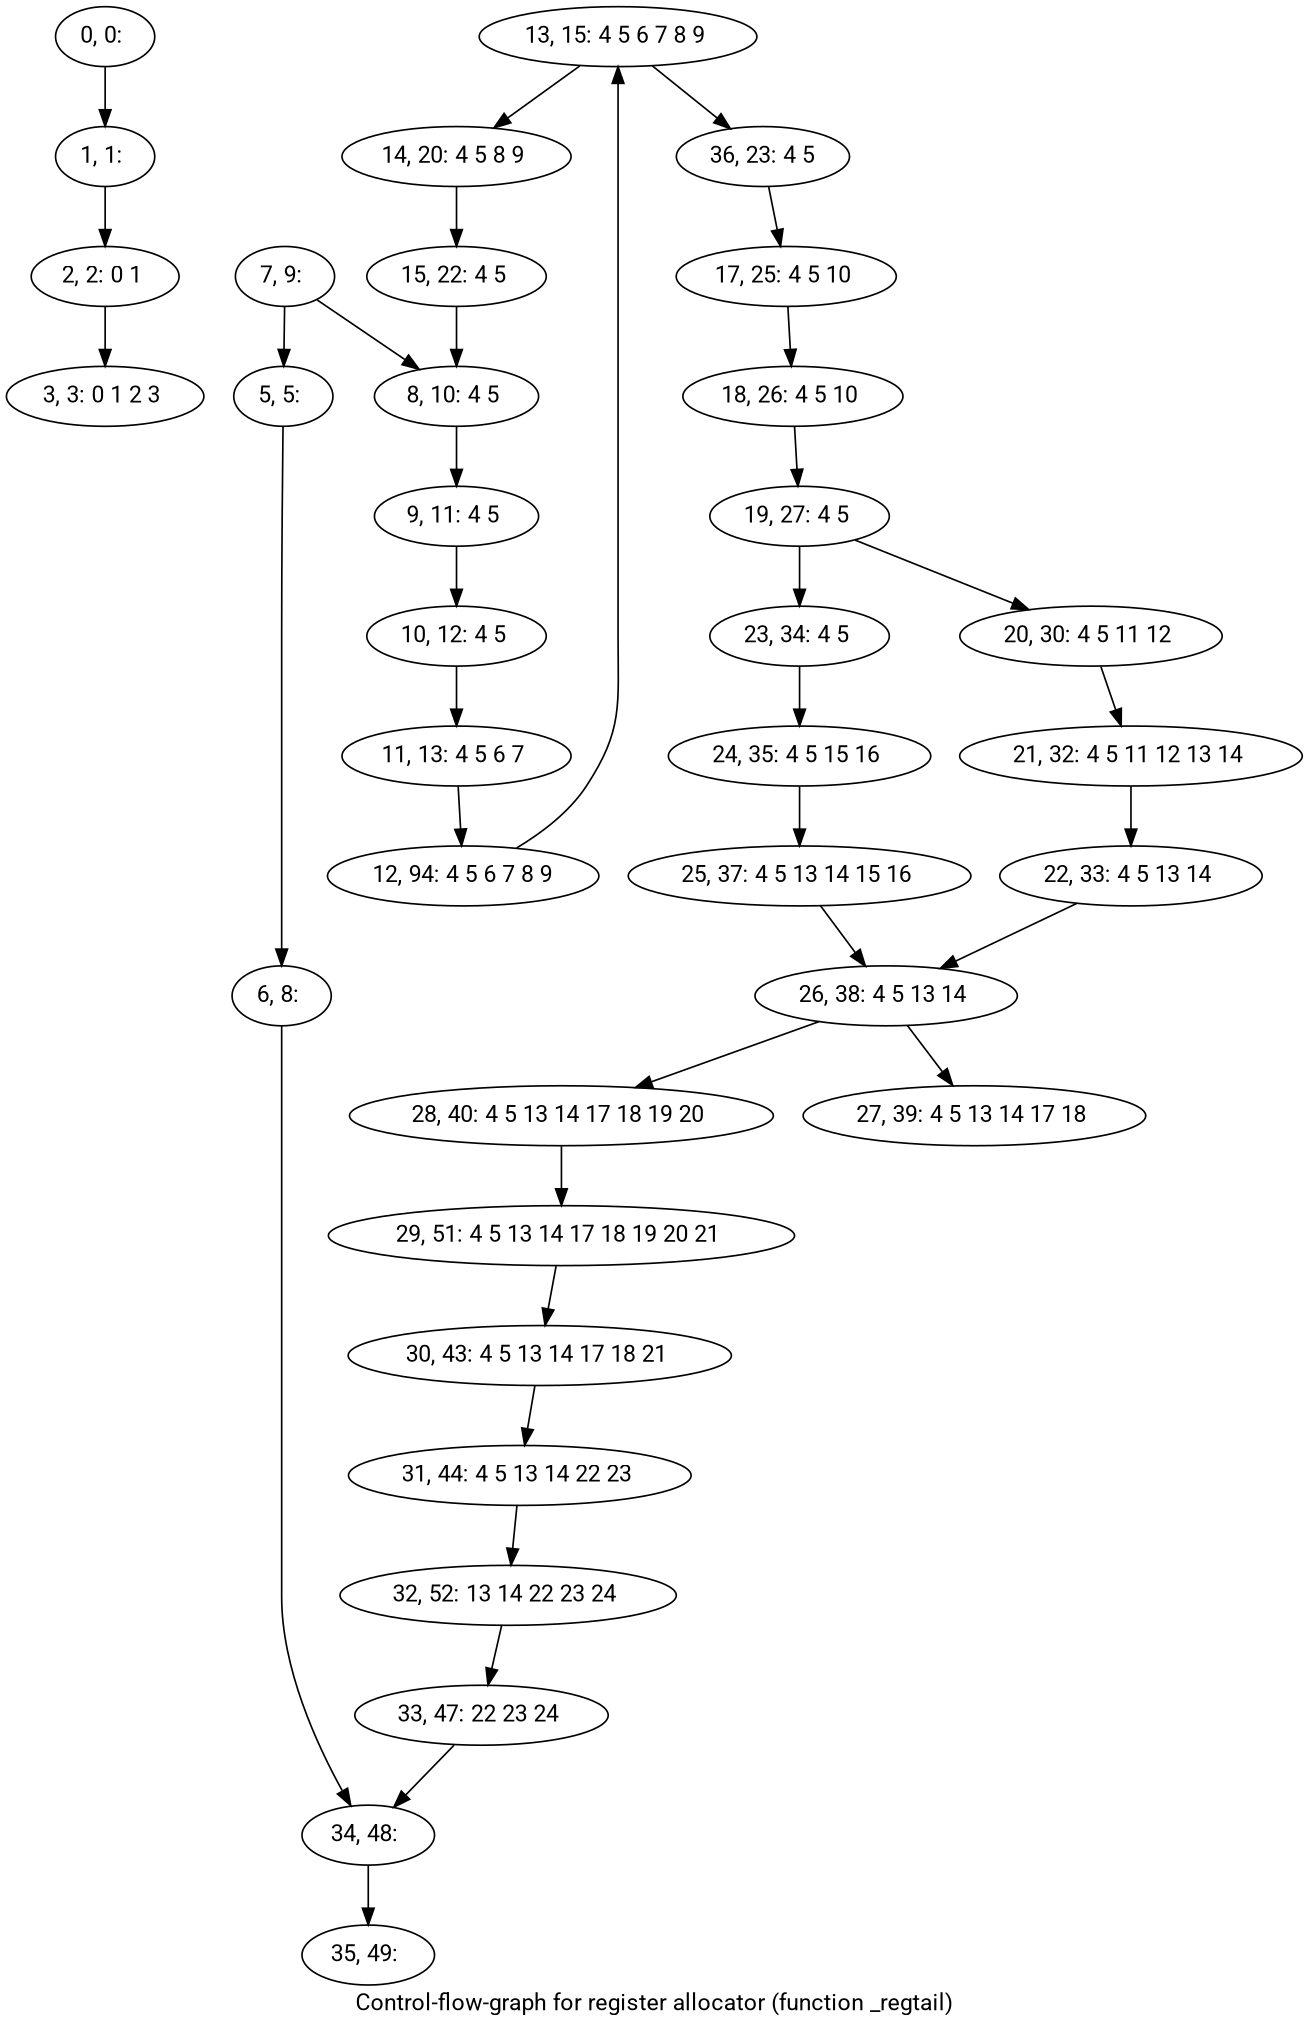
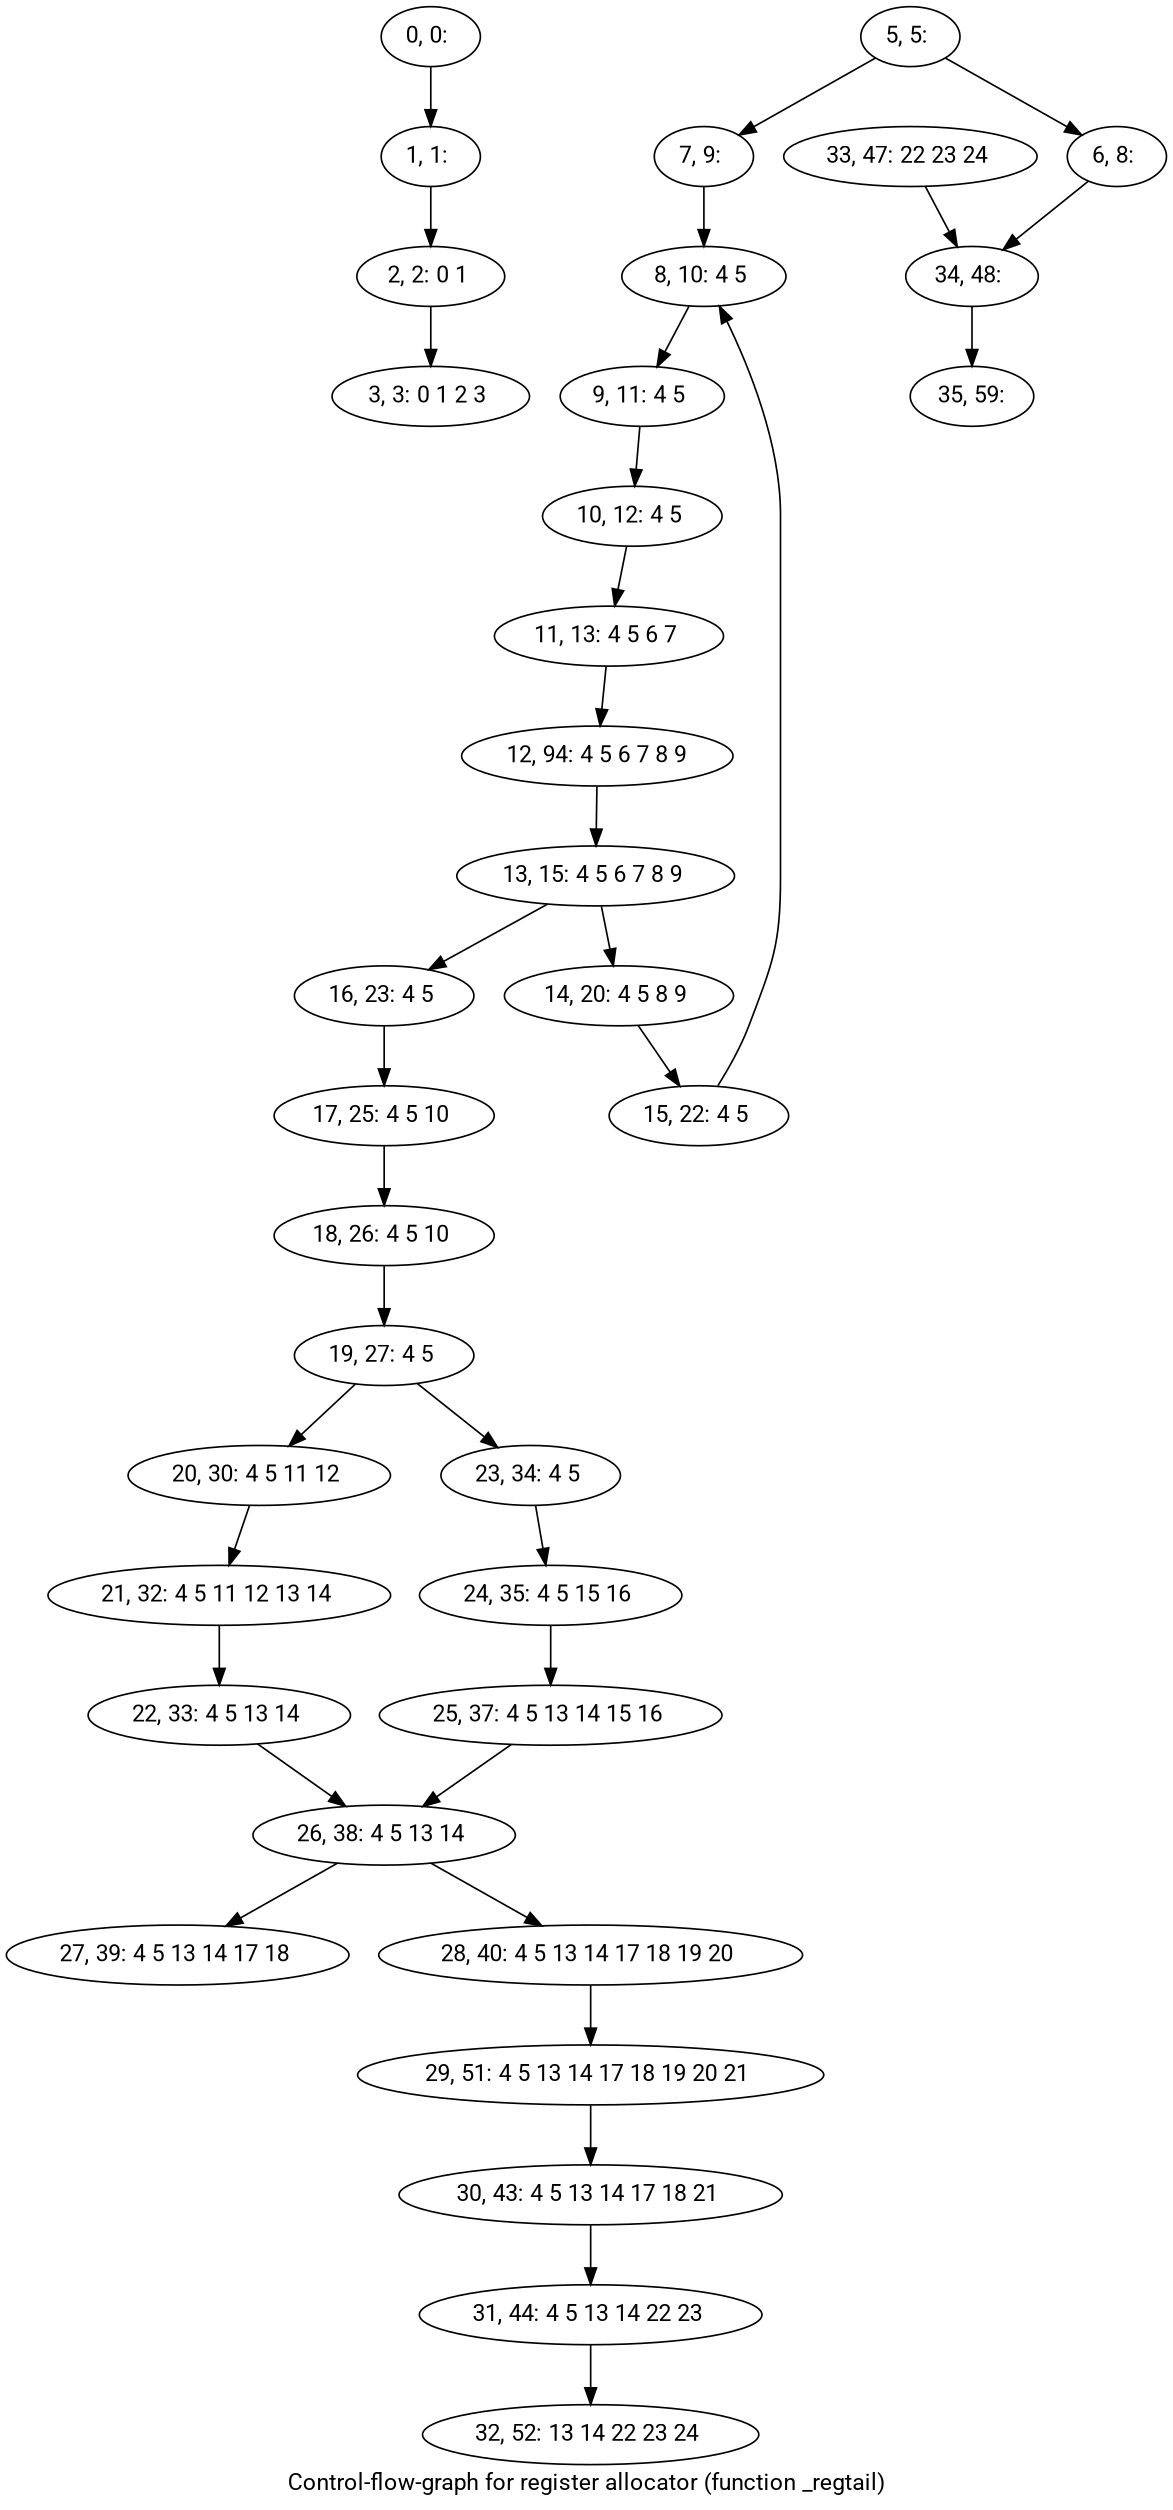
(763, 157) -> (384, 996)
(284, 328) -> (815, 92)
(497, 1647) -> none
(368, 1955) -> (972, 396)
